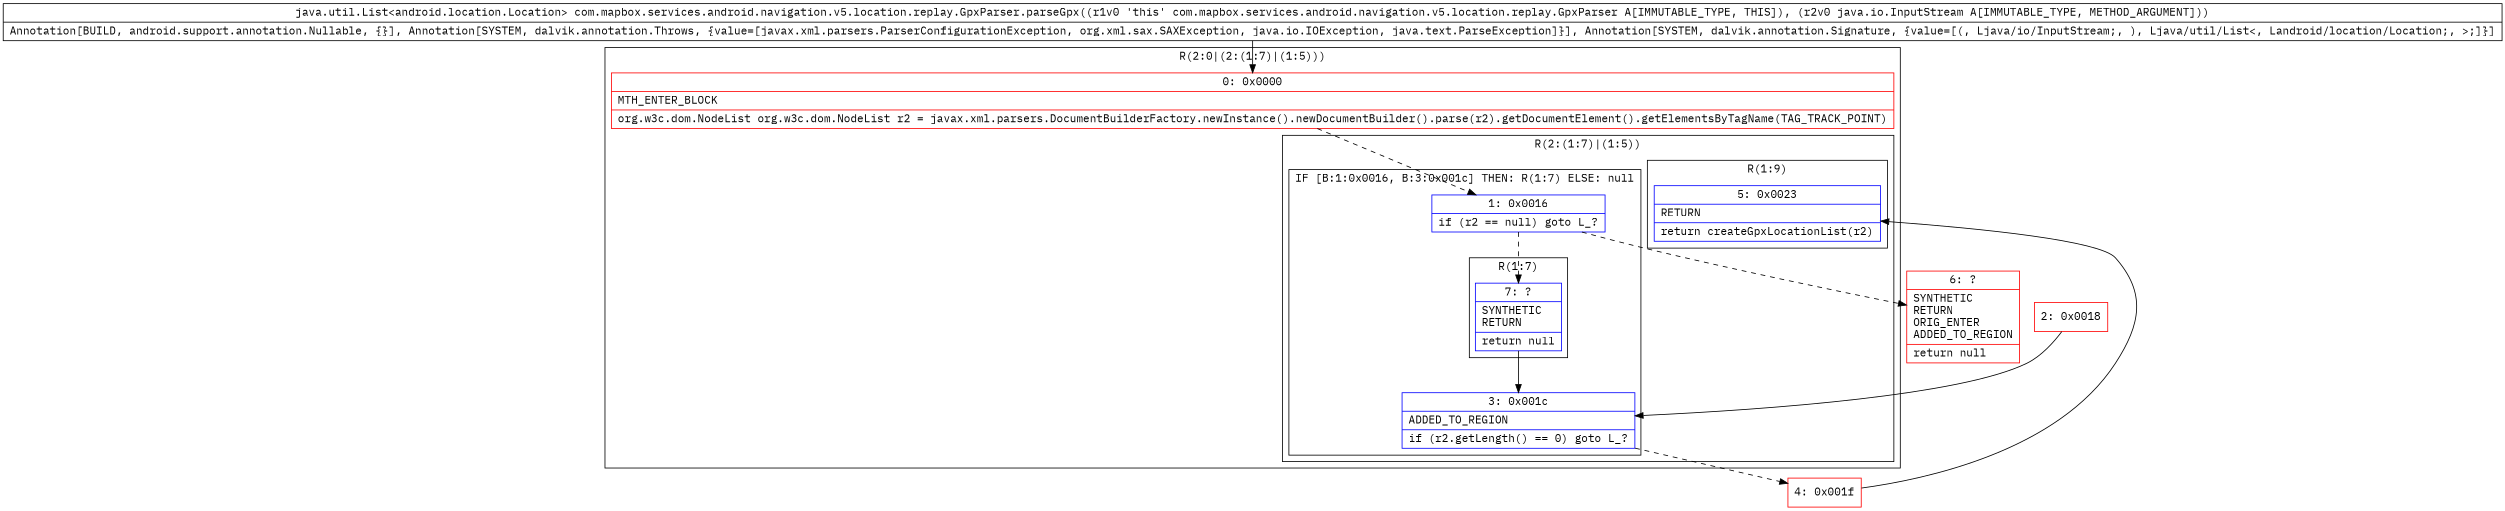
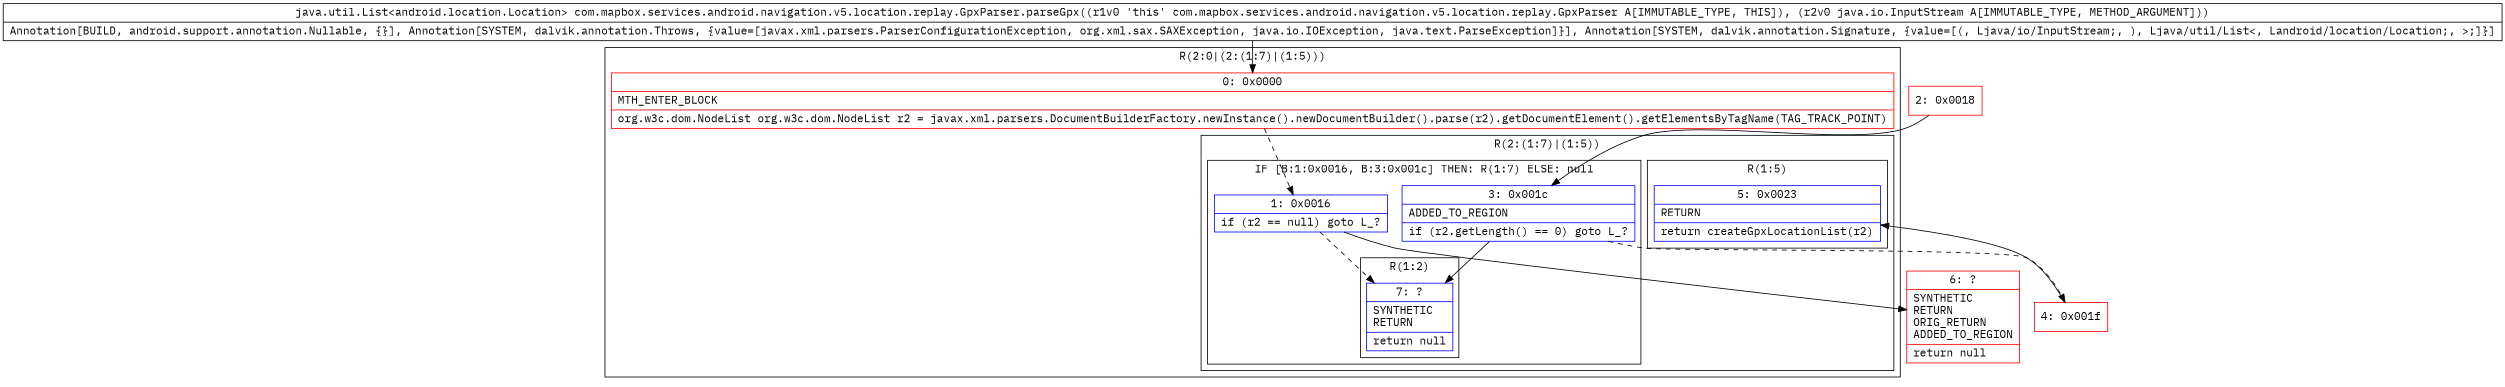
(1767, 170) -> (1767, 170)
(1518, 267) -> (1410, 267)
(1740, 270) -> (1620, 277)
(1947, 323) -> (1950, 323)
(1518, 368) -> (1466, 264)
